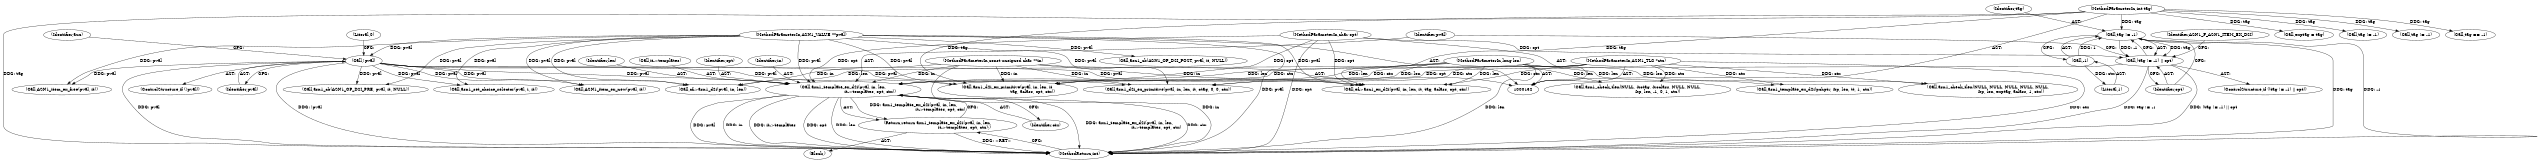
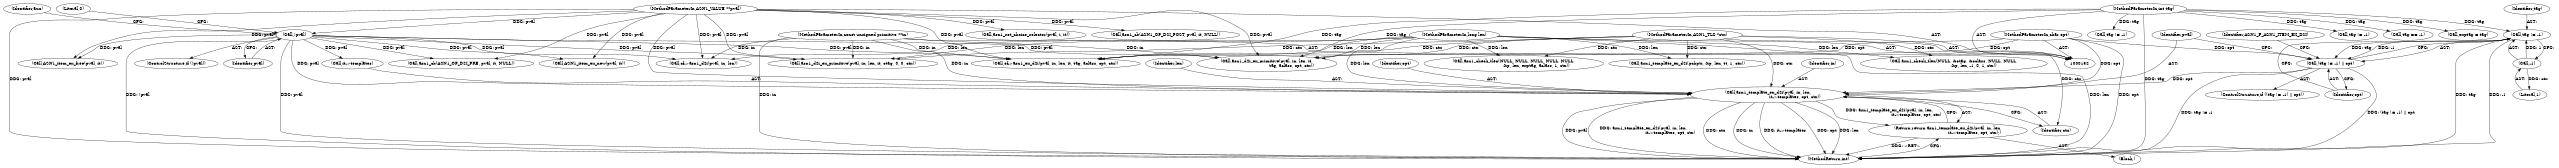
(993, 61) -> (853, 35)
(414, 79) -> (322, 48)
(1807, 130) -> (1923, 44)
